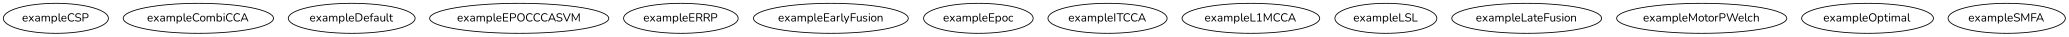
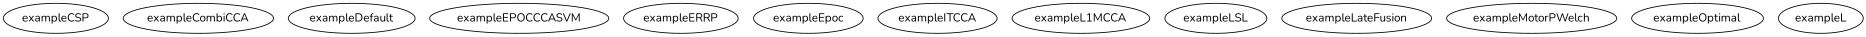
(831, 18) -> none
(2007, 18) -> (1821, 18)
